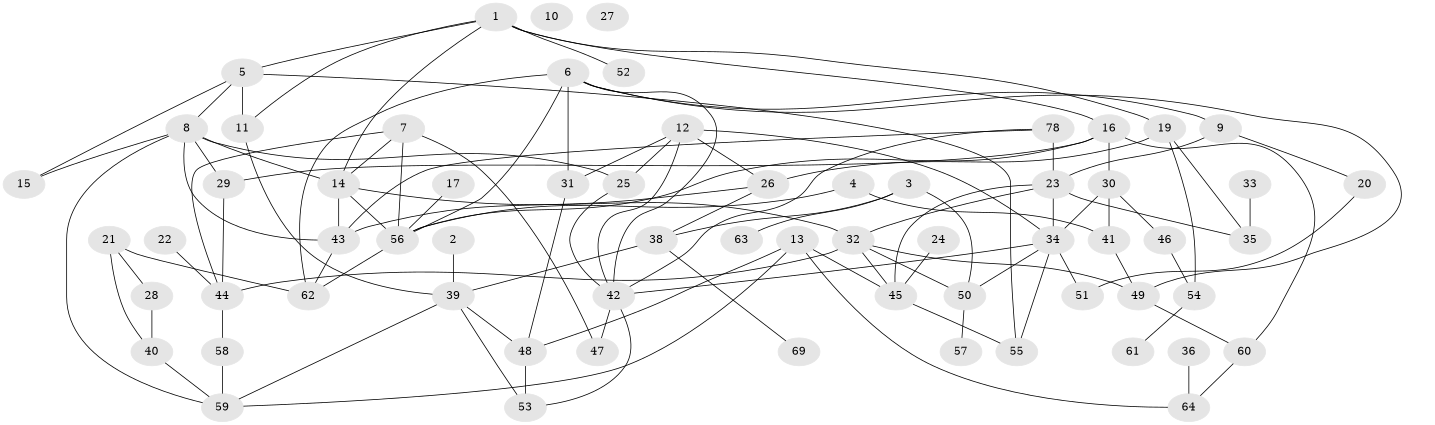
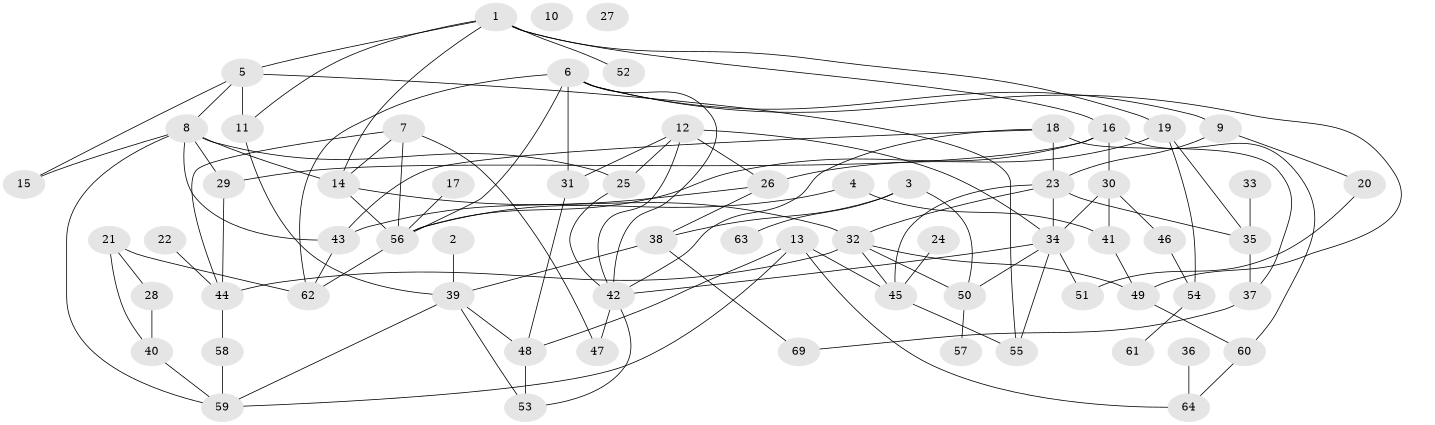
(1053, 129) -> (1053, 129)
(339, 212) -> none
none -> (1250, 296)
